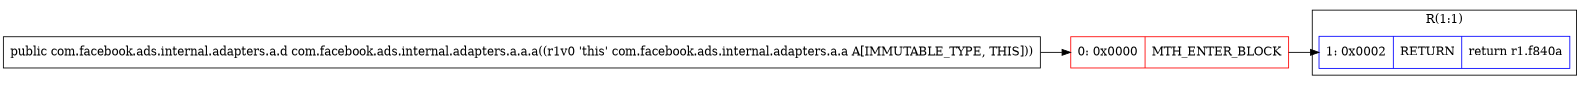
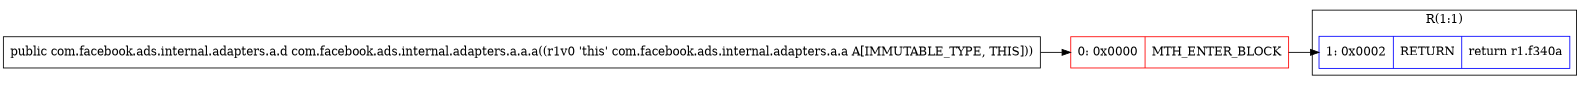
(1516, 52) -> (1516, 52)
